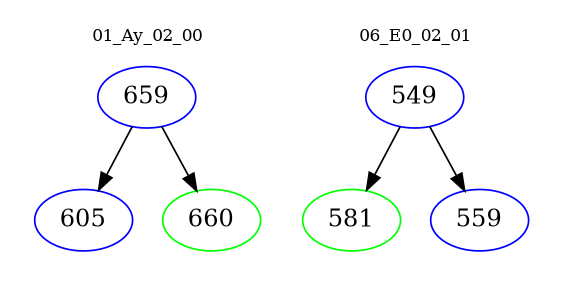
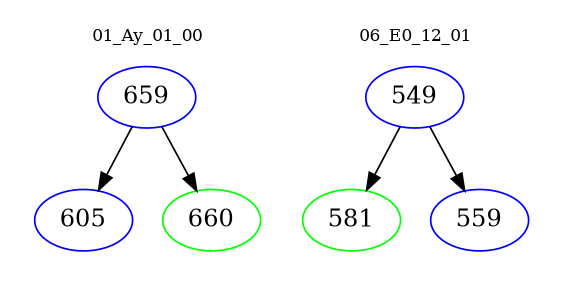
(148, 37) -> (148, 37)
(416, 37) -> (416, 37)
